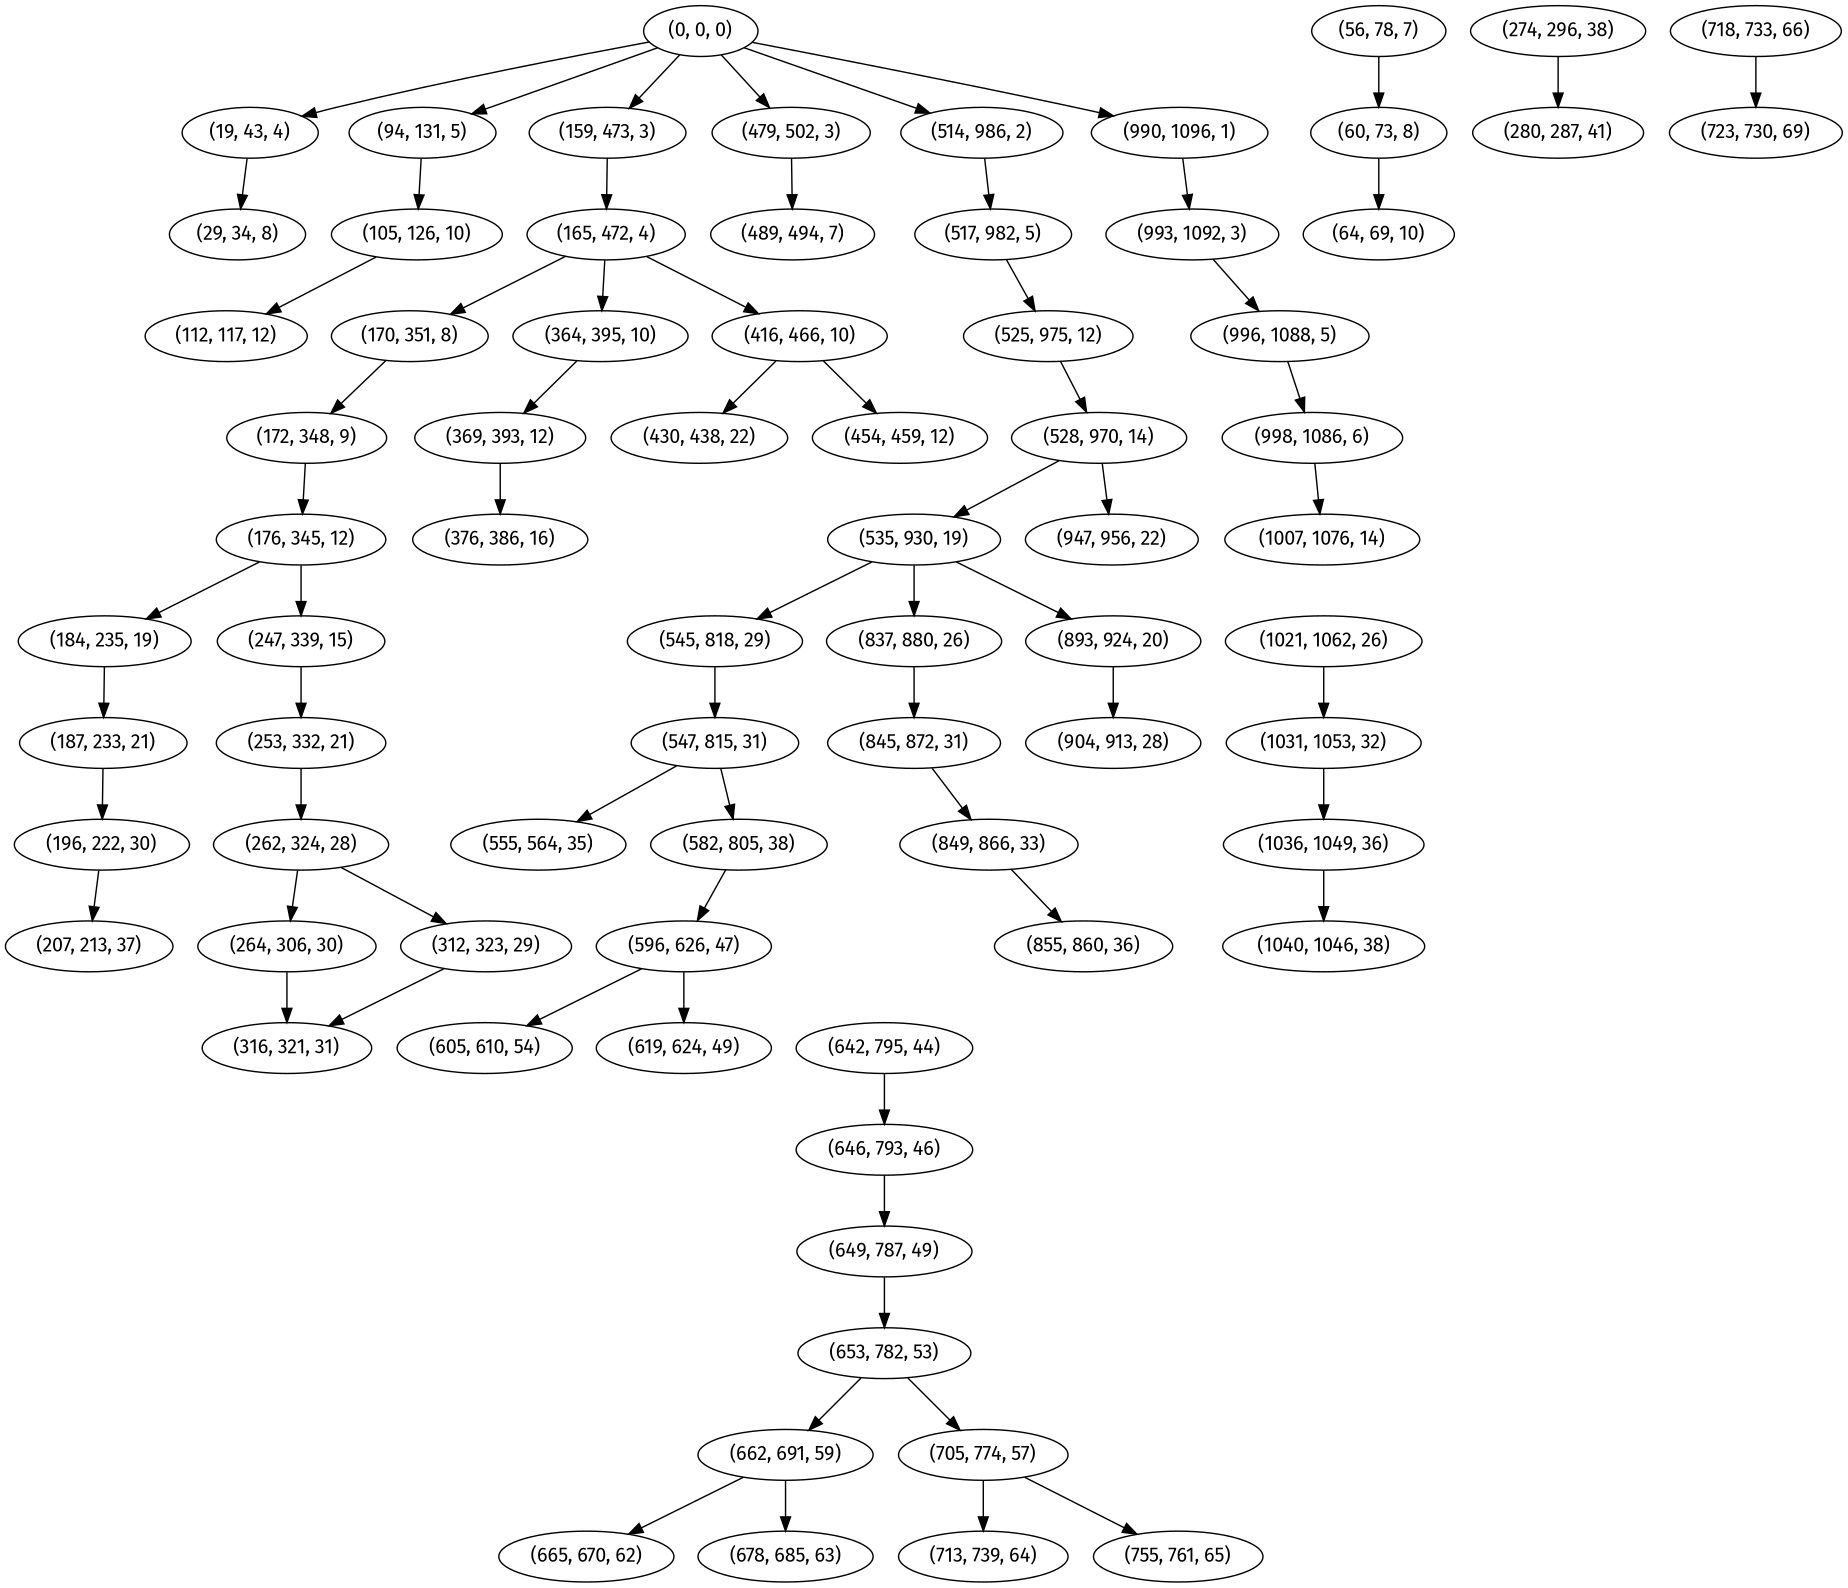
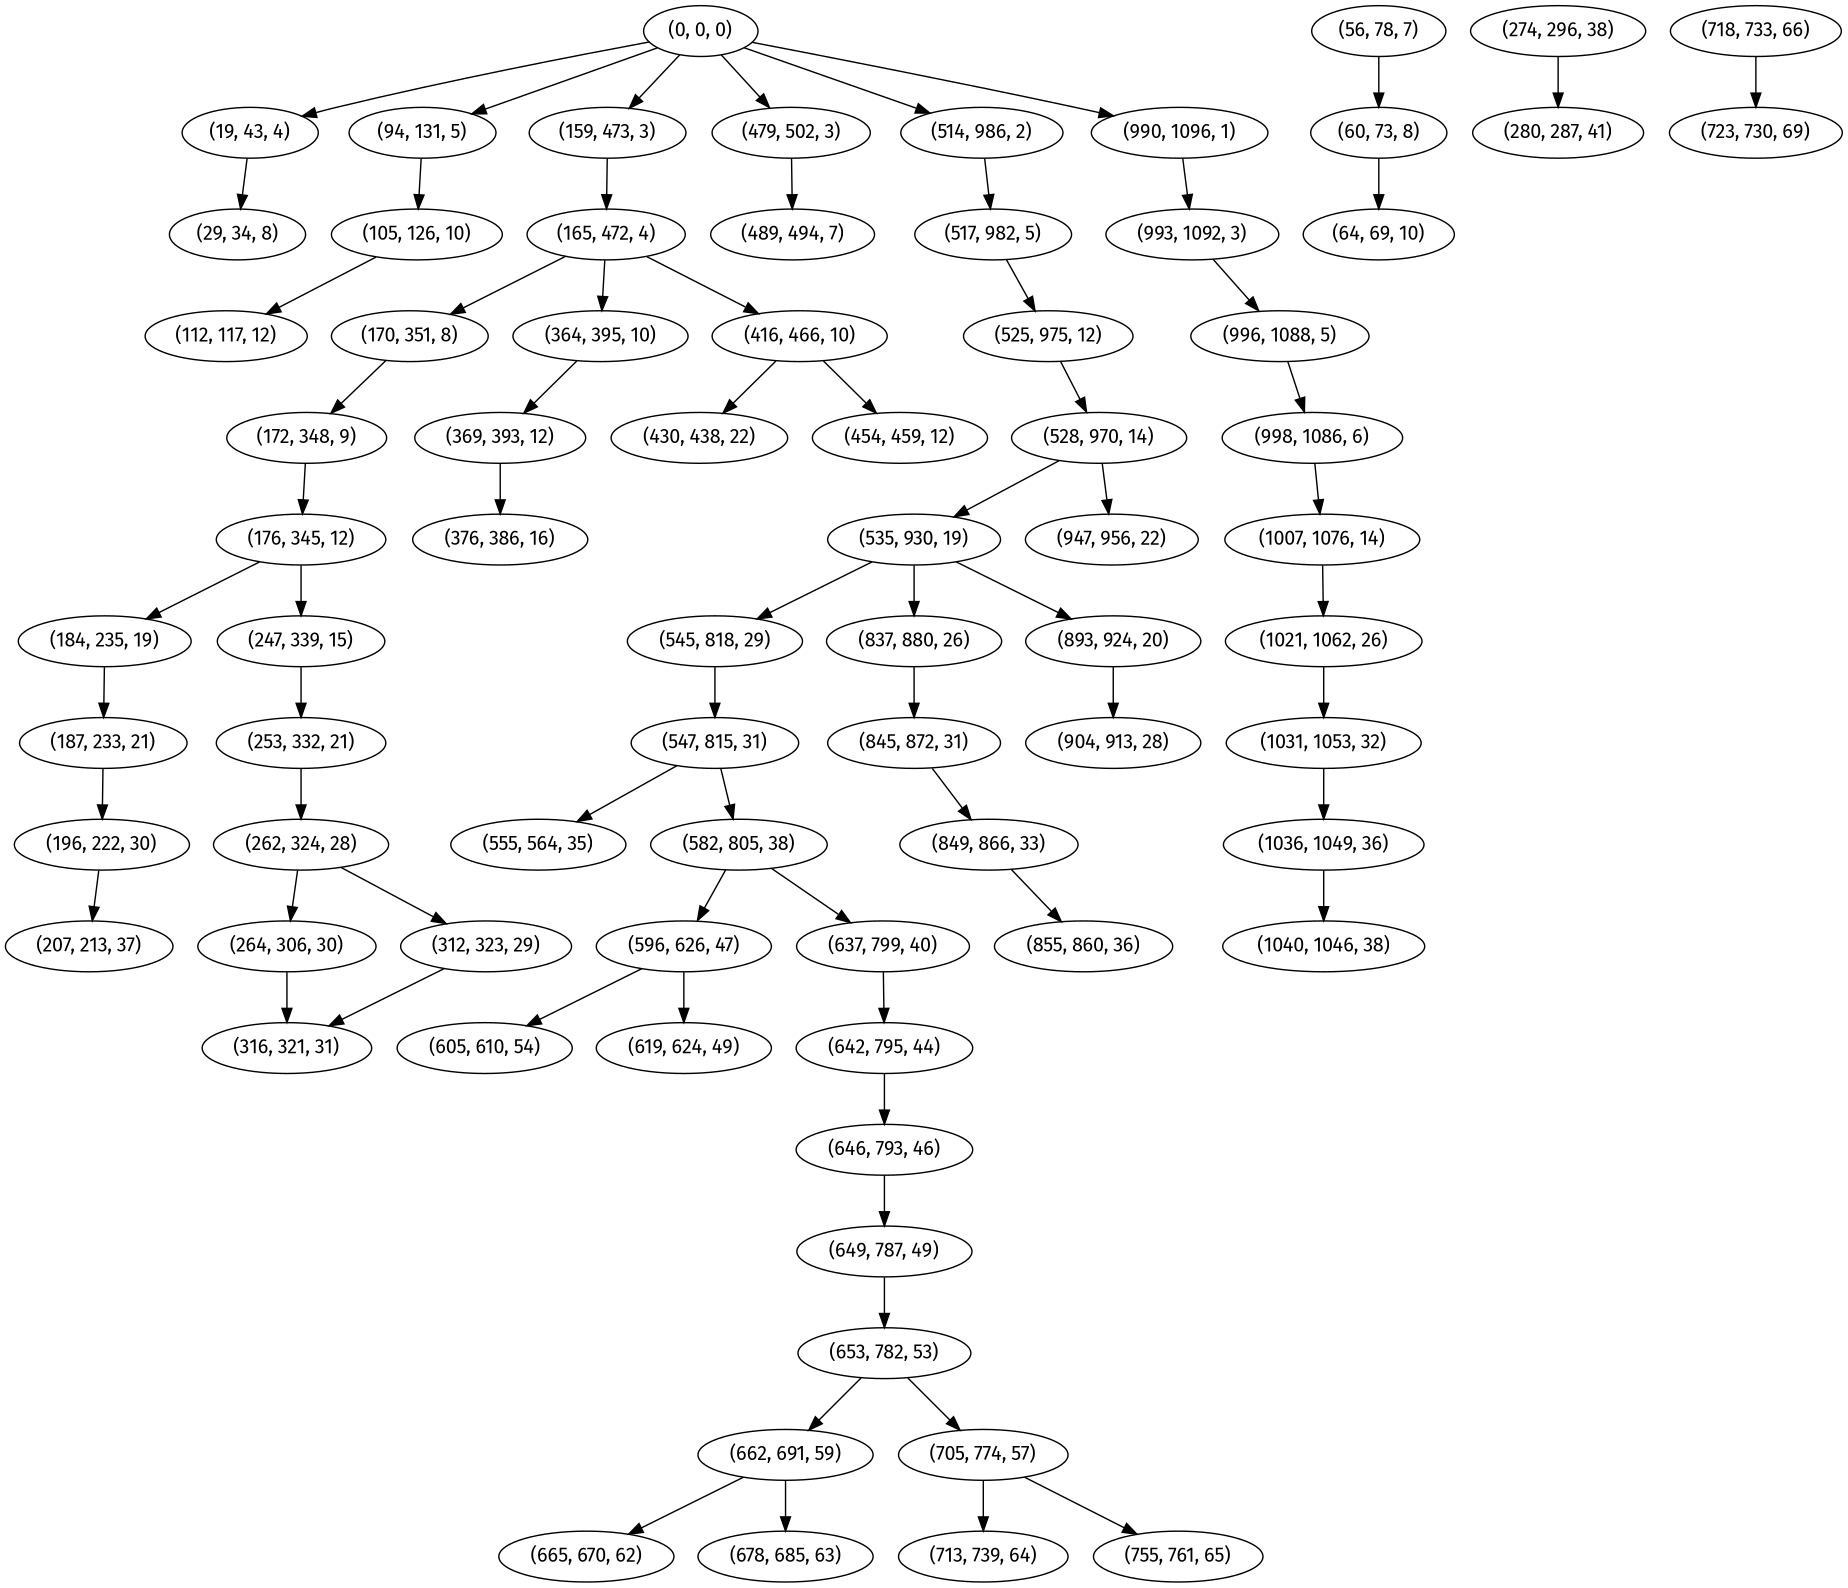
none -> (1323, 583)
none -> (883, 946)
